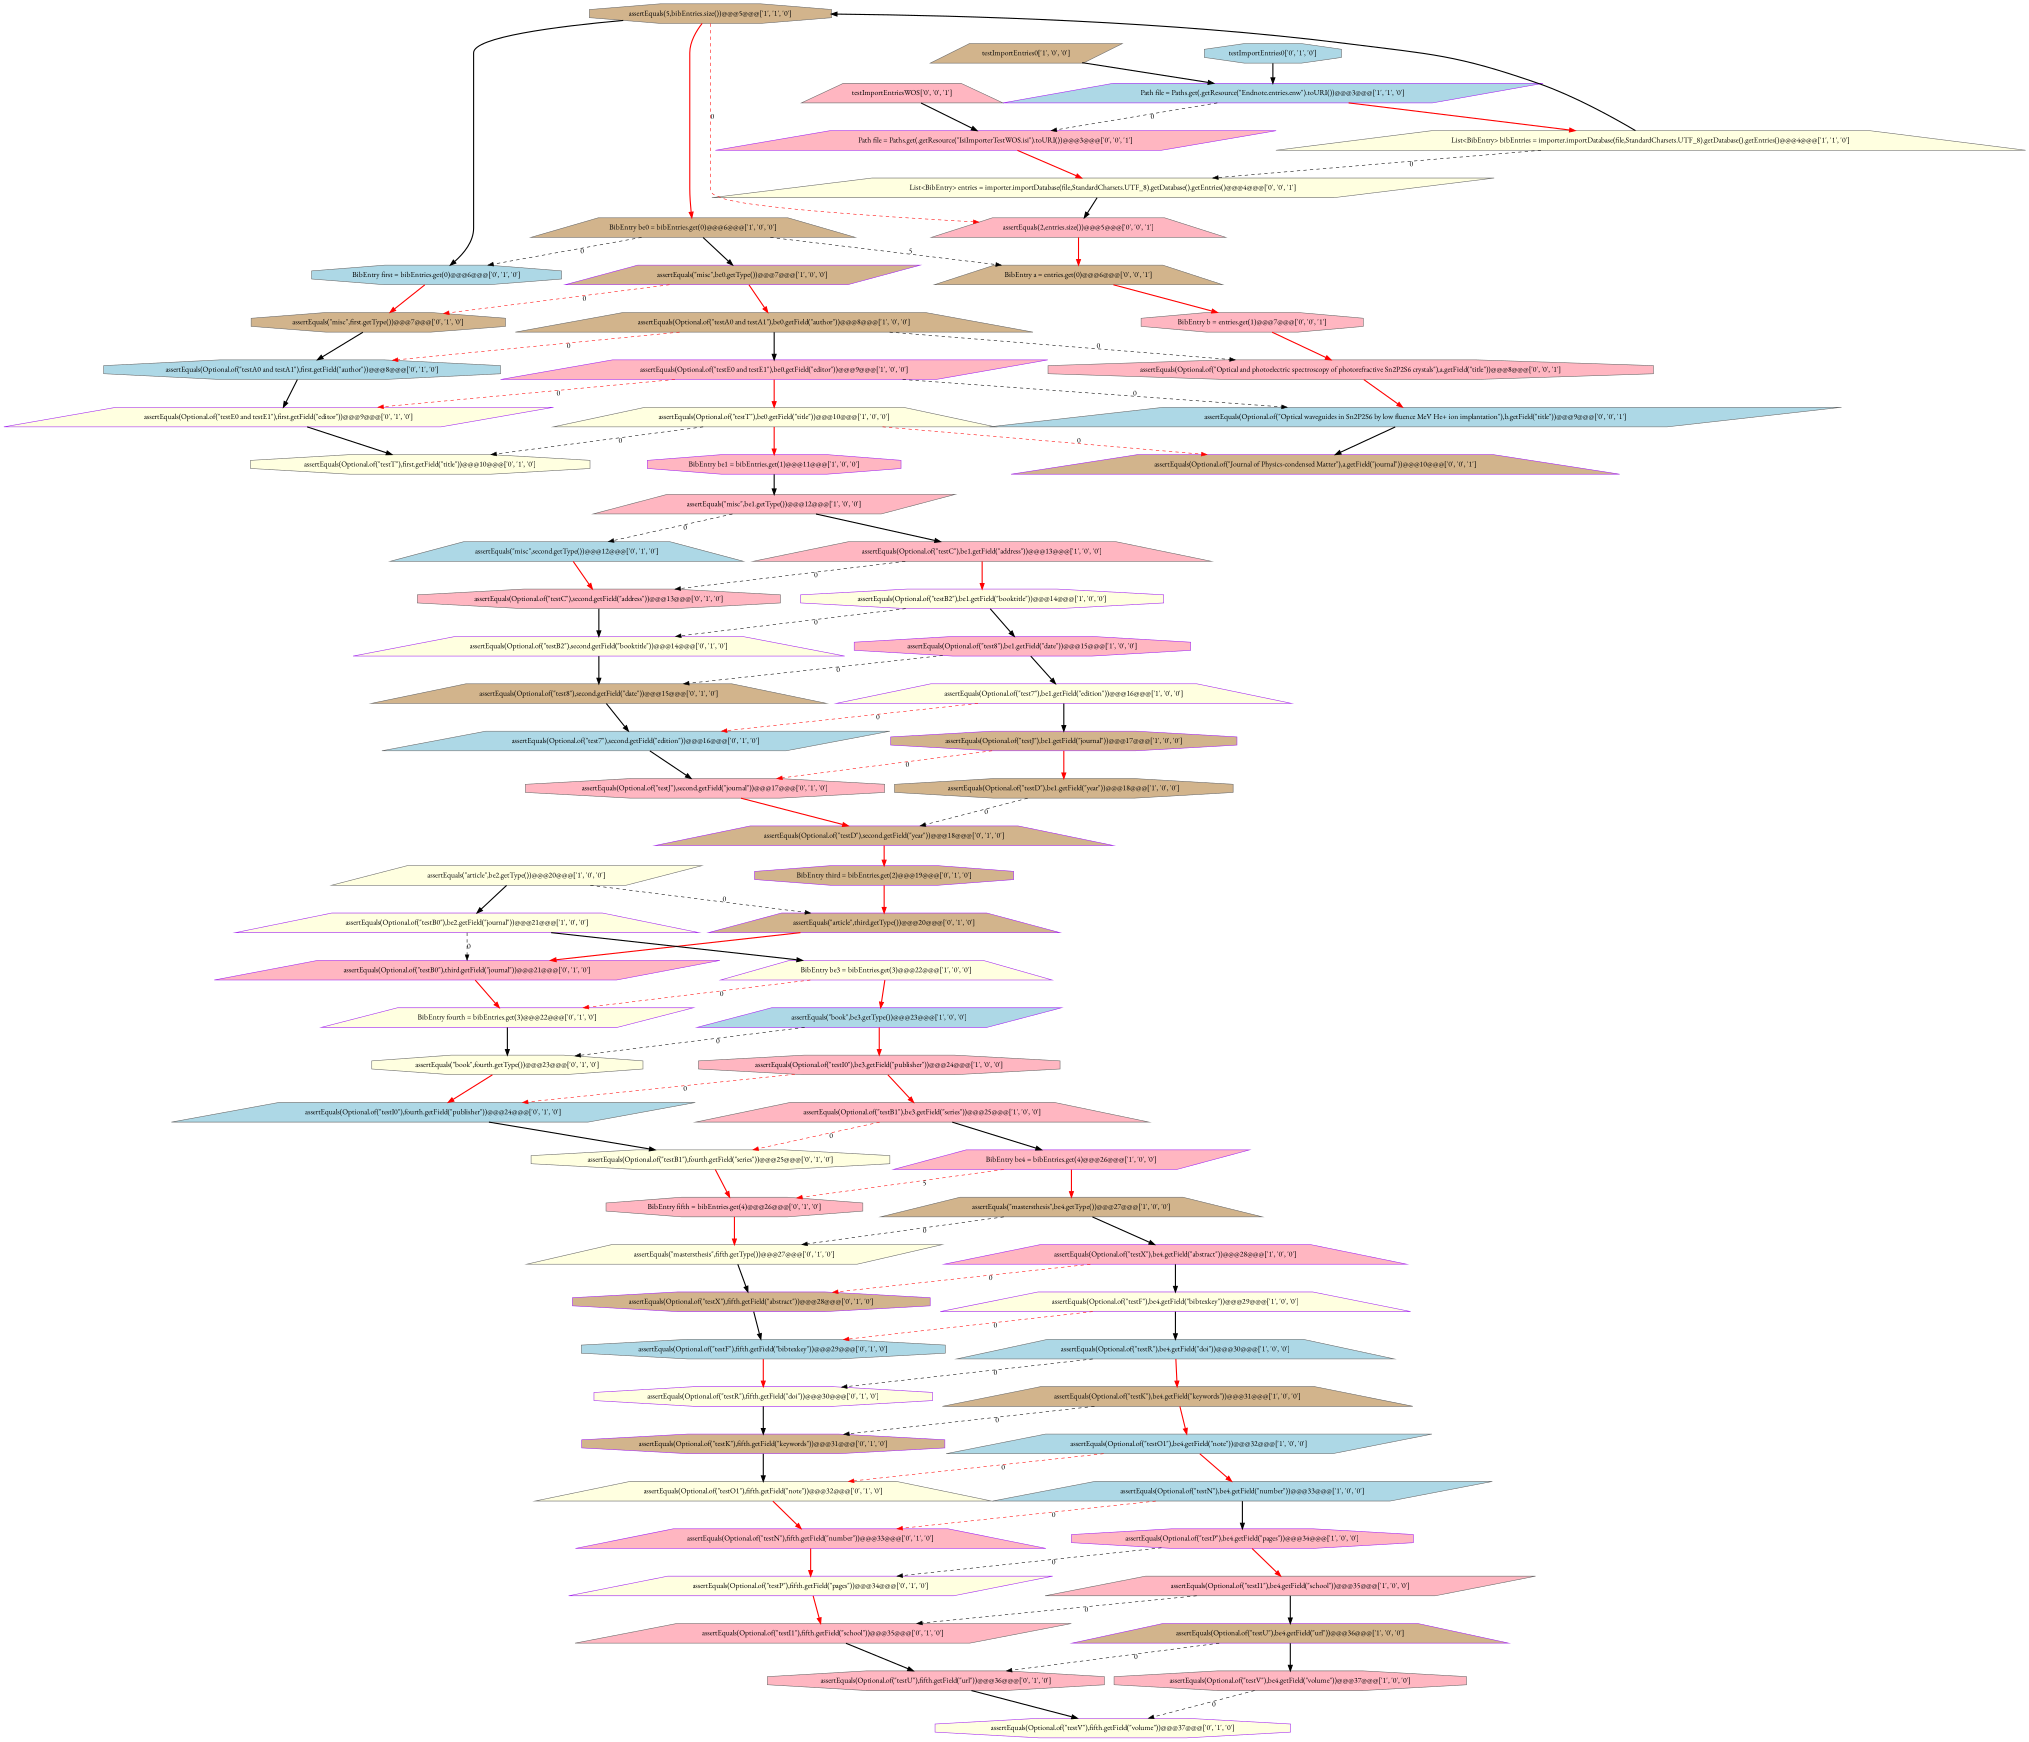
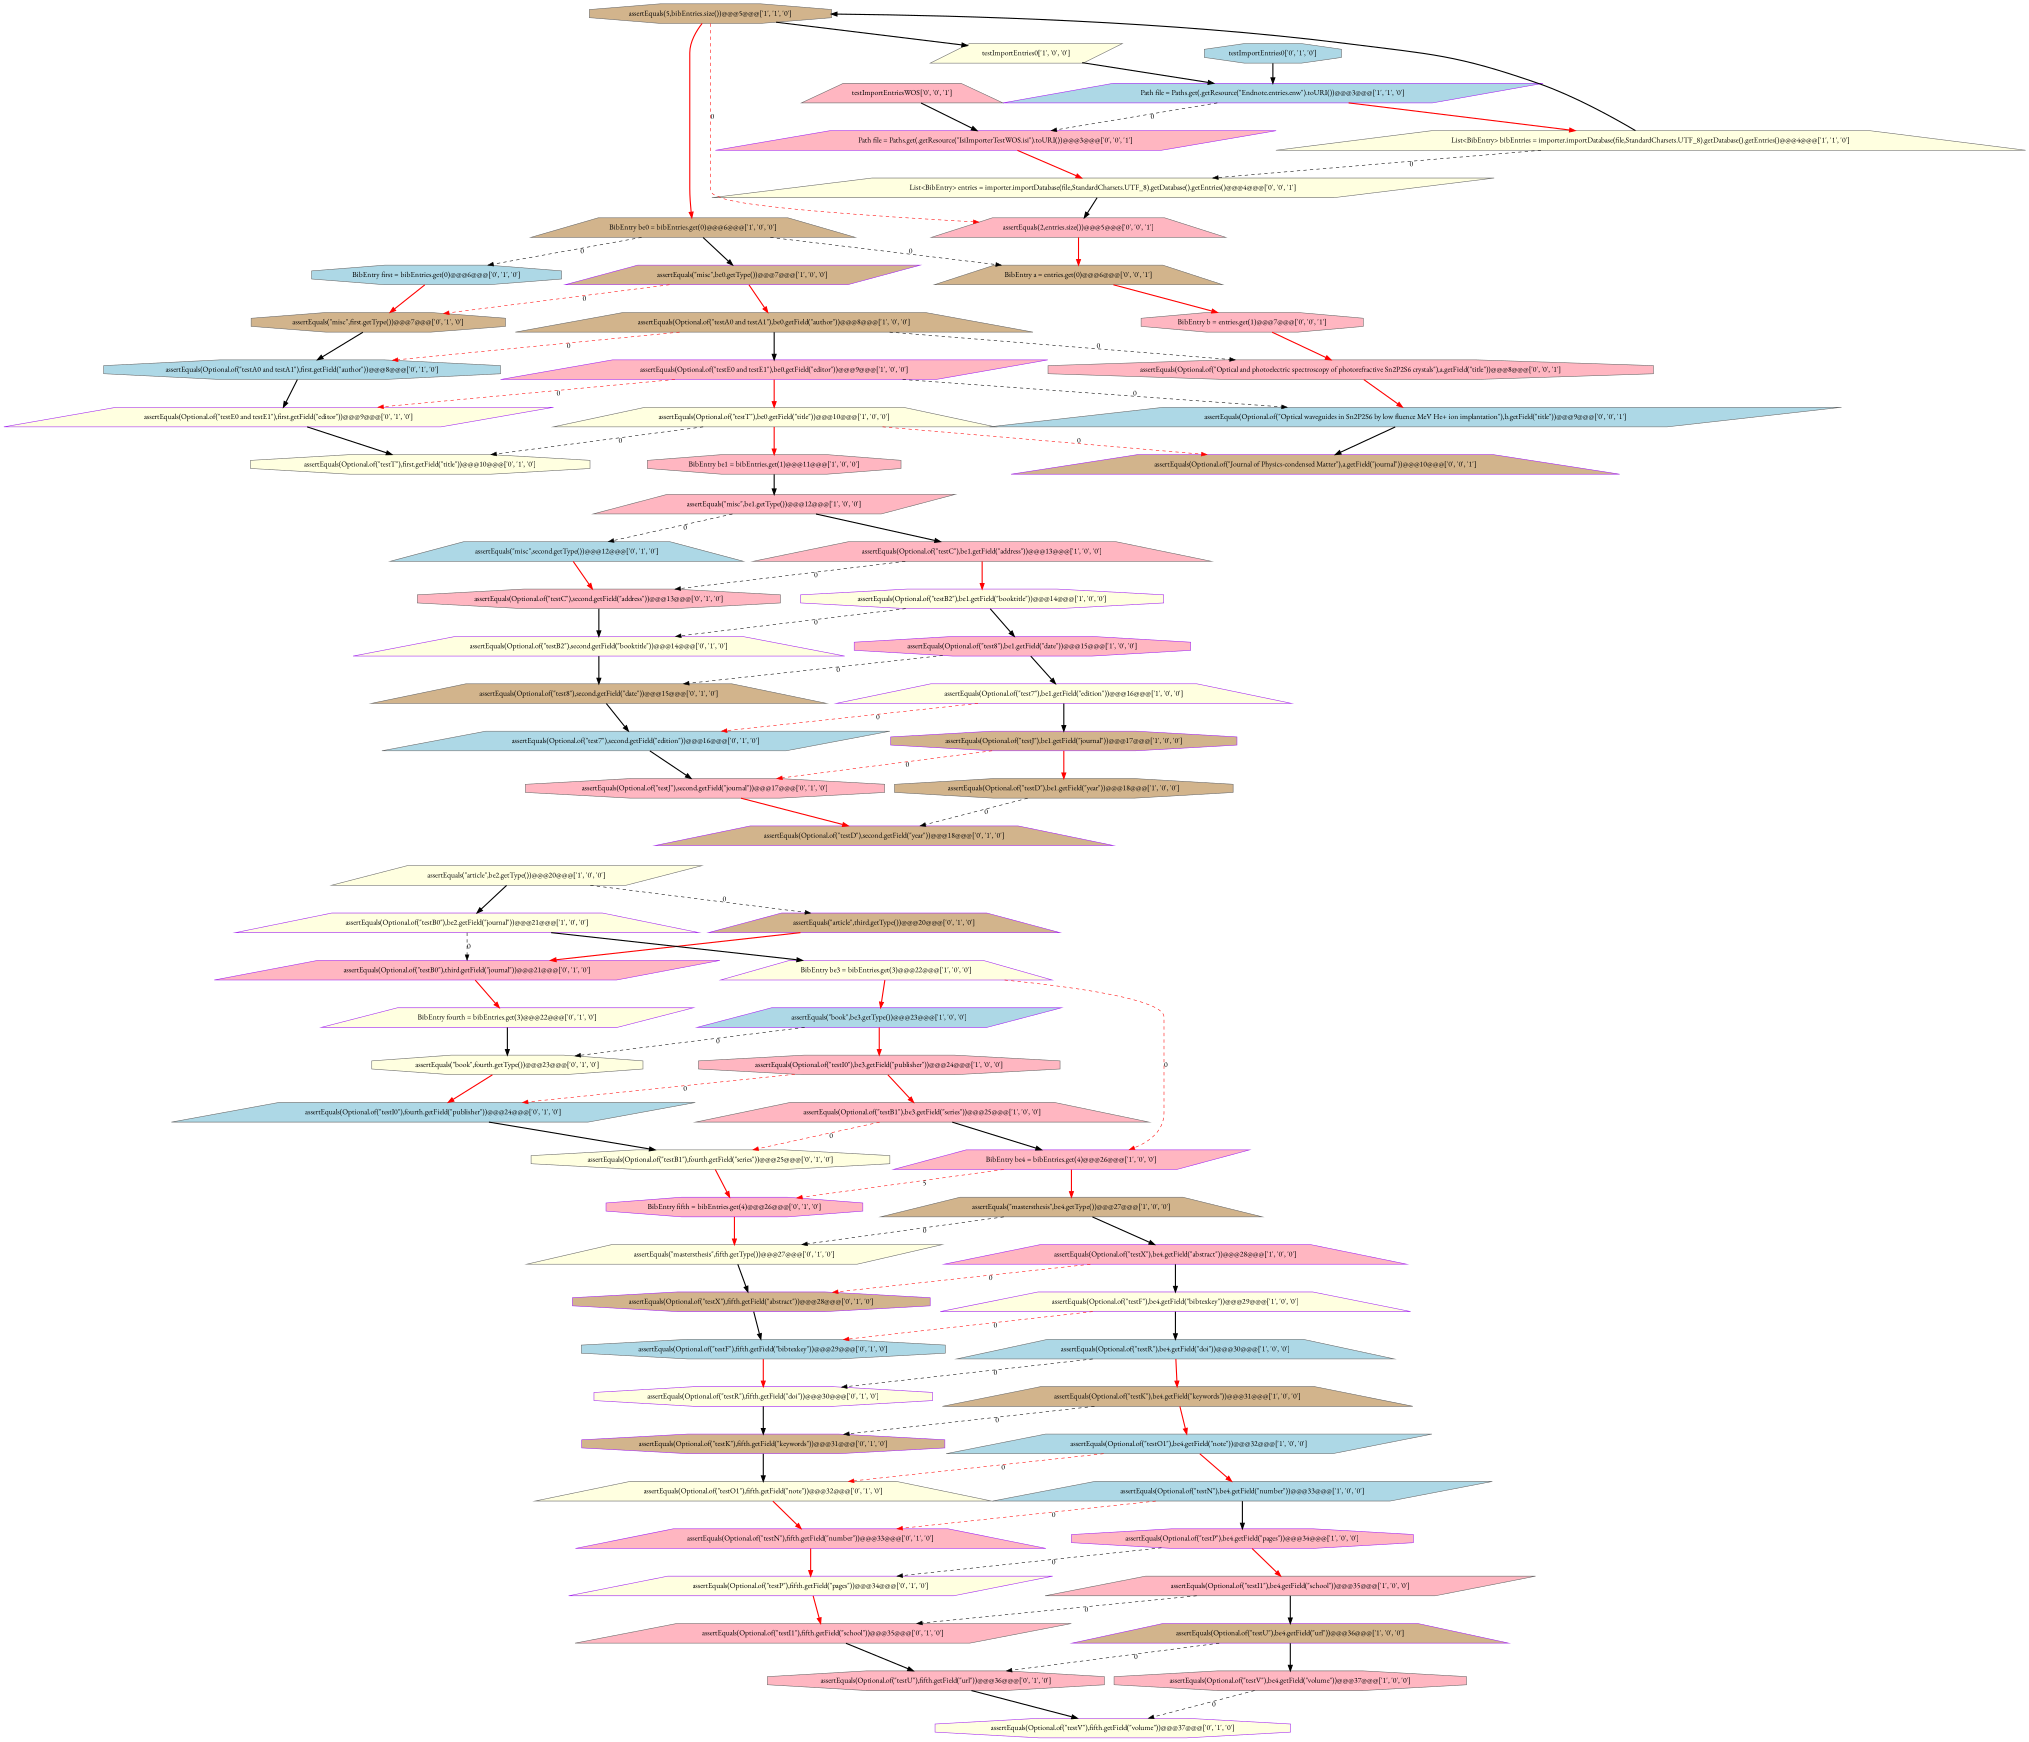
(1026, 53) -> (1026, 53)
(474, 82) -> (869, 34)
(911, 251) -> (911, 251)
(774, 464) -> (774, 464)
(884, 875) -> none
(700, 994) -> (1157, 1009)
(734, 1207) -> (734, 1207)
